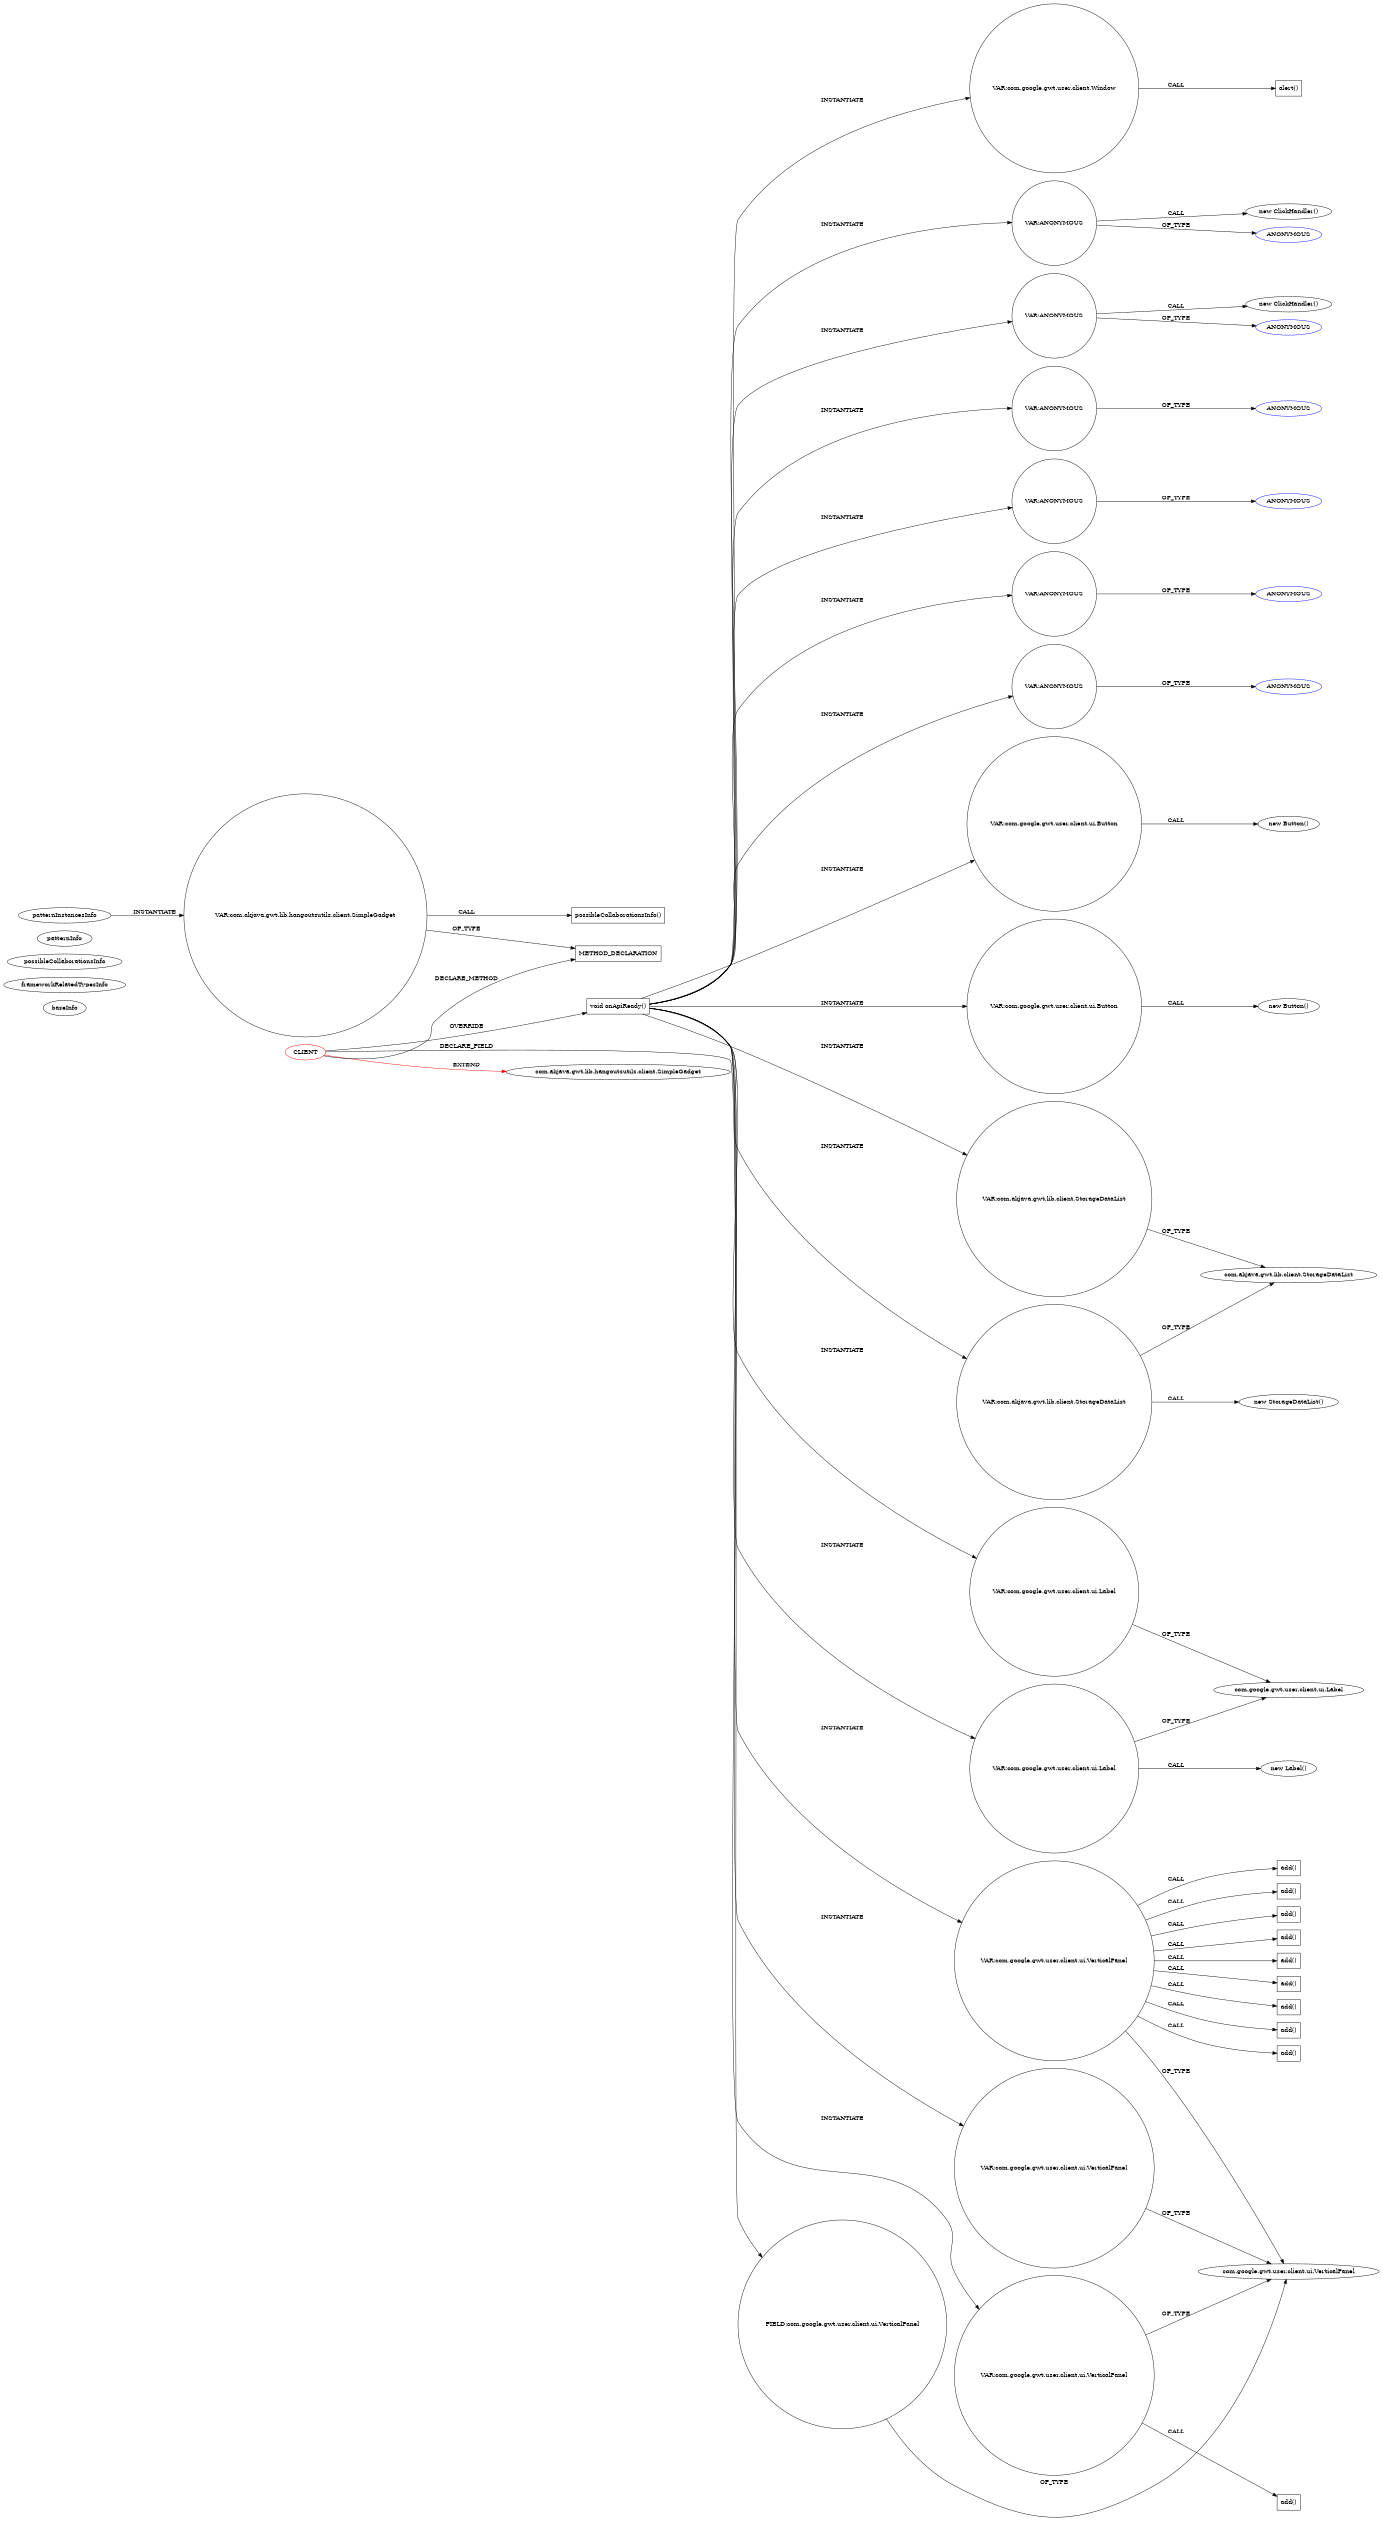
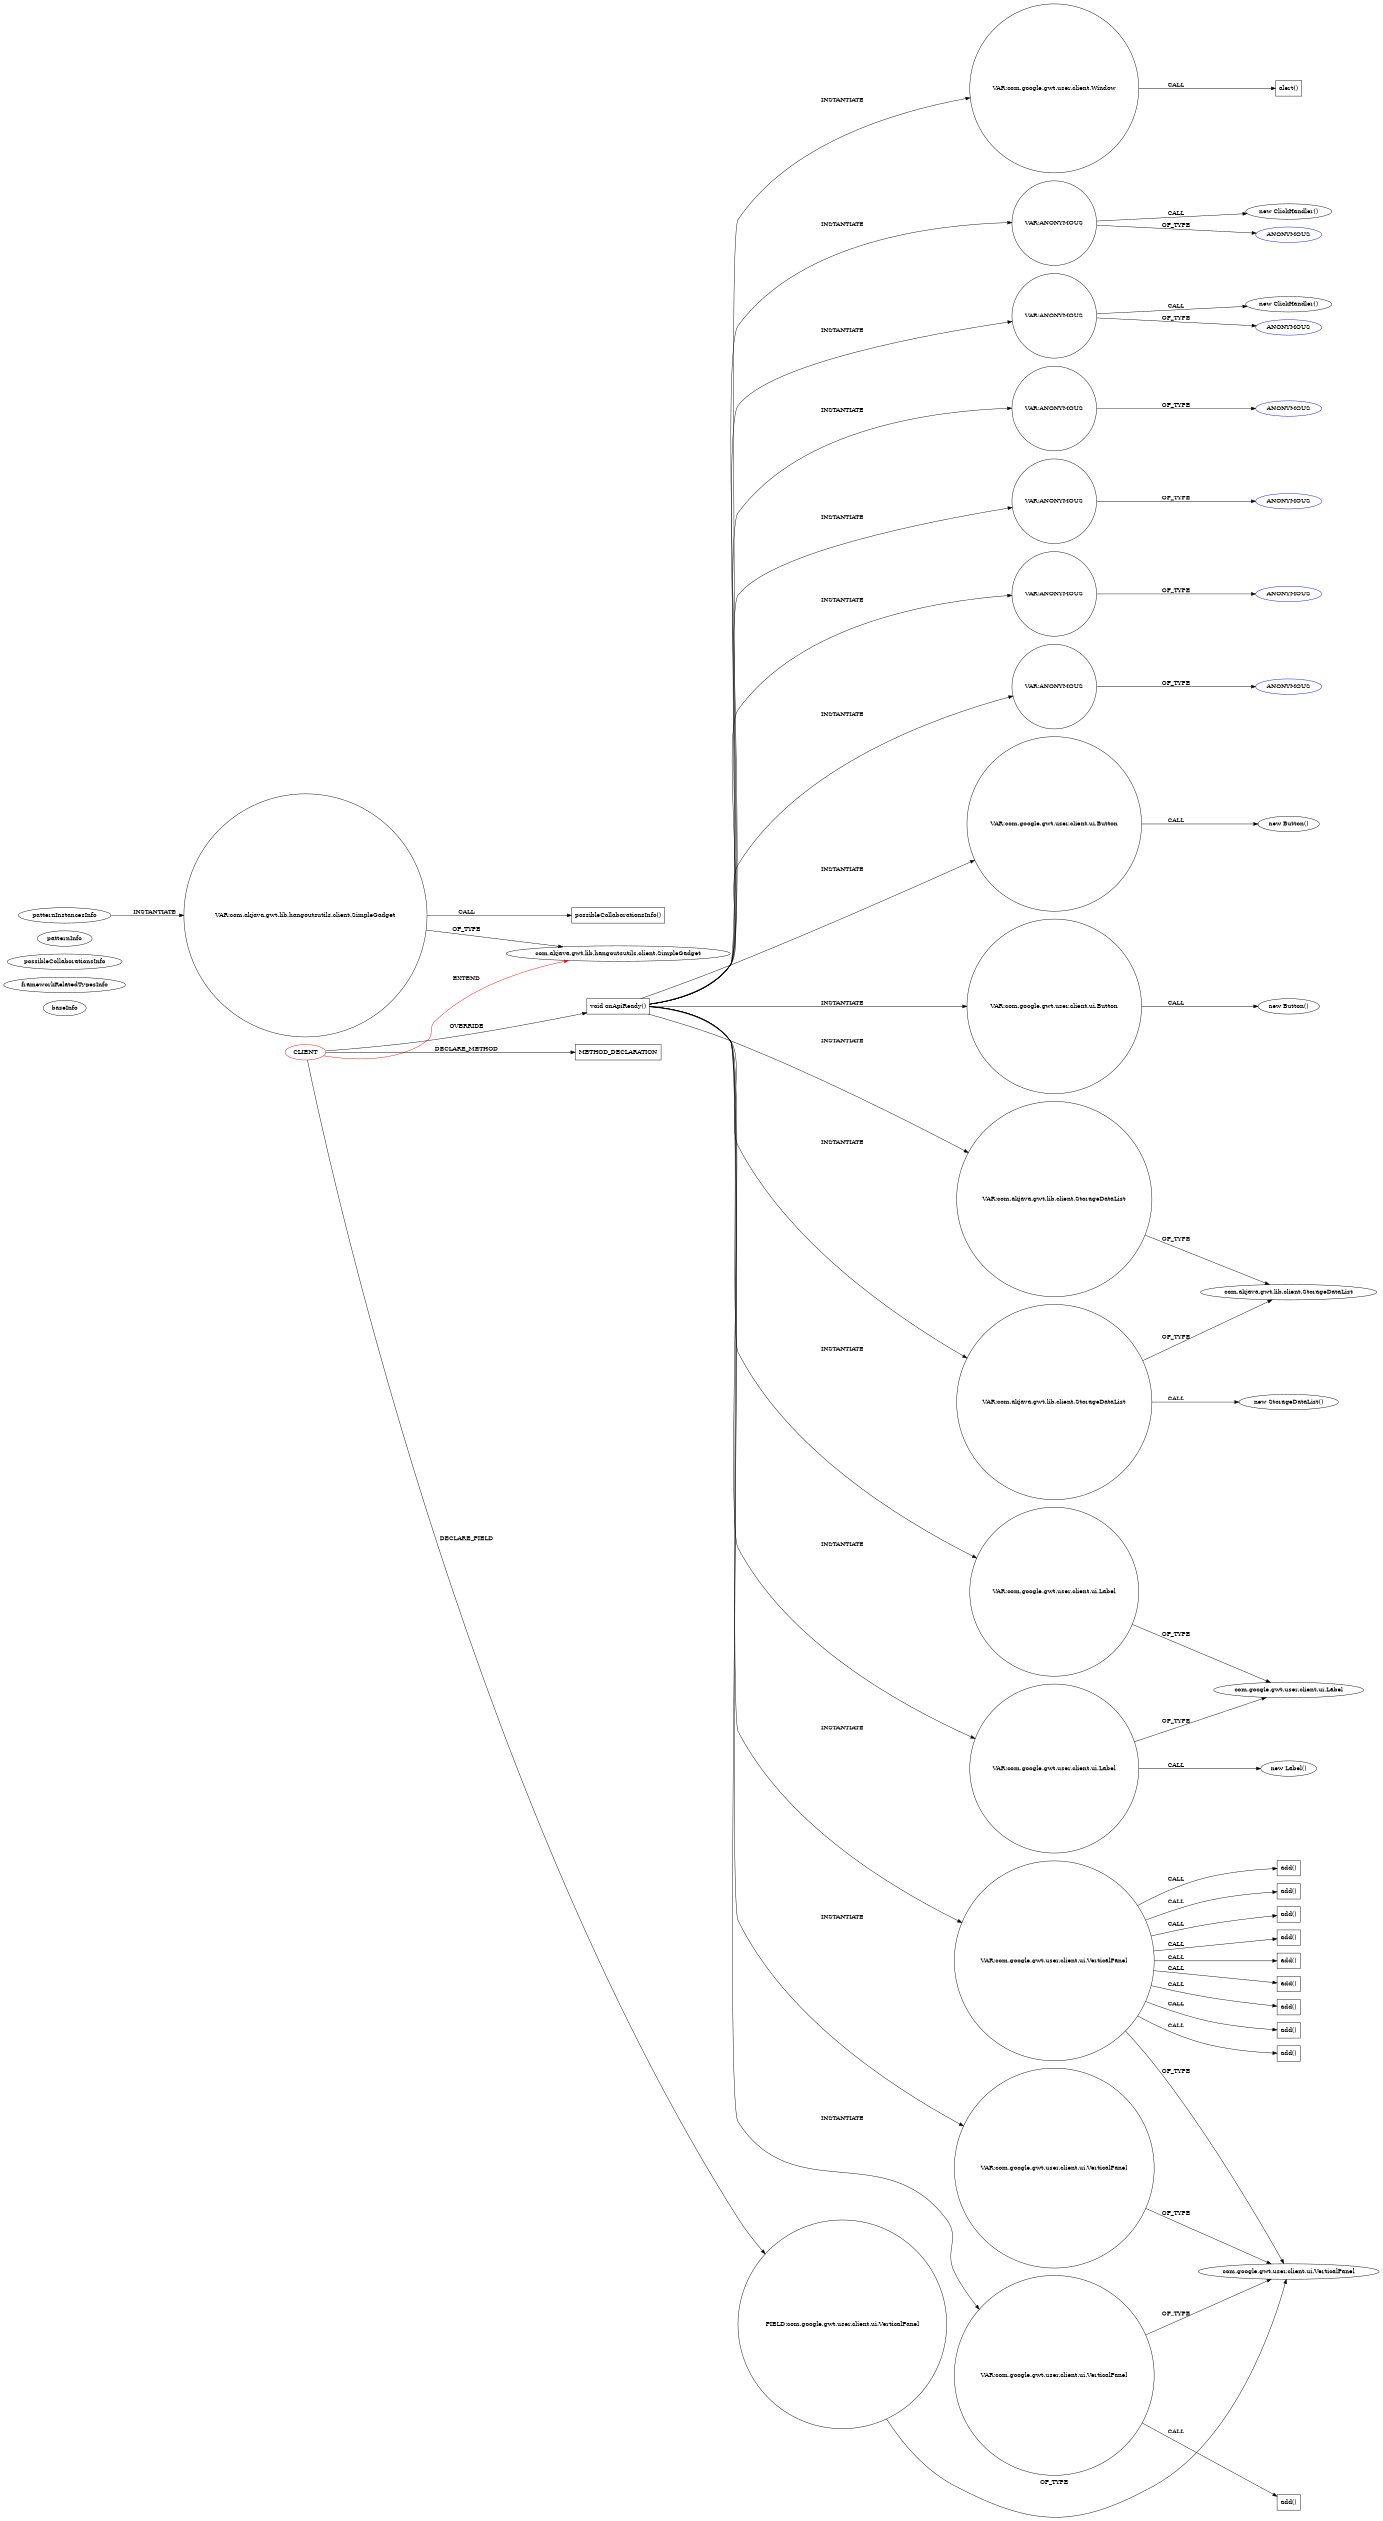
(499, 939) -> (492, 938)
